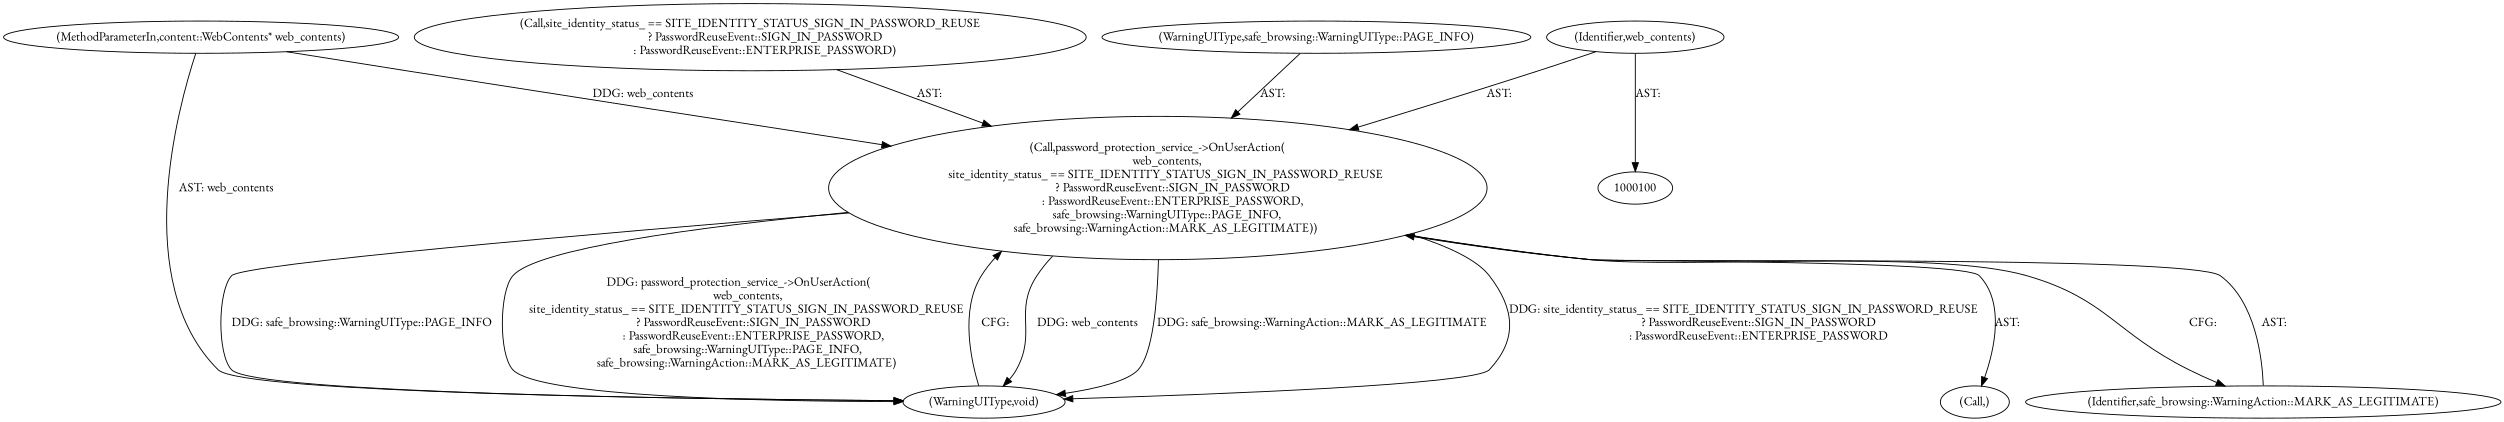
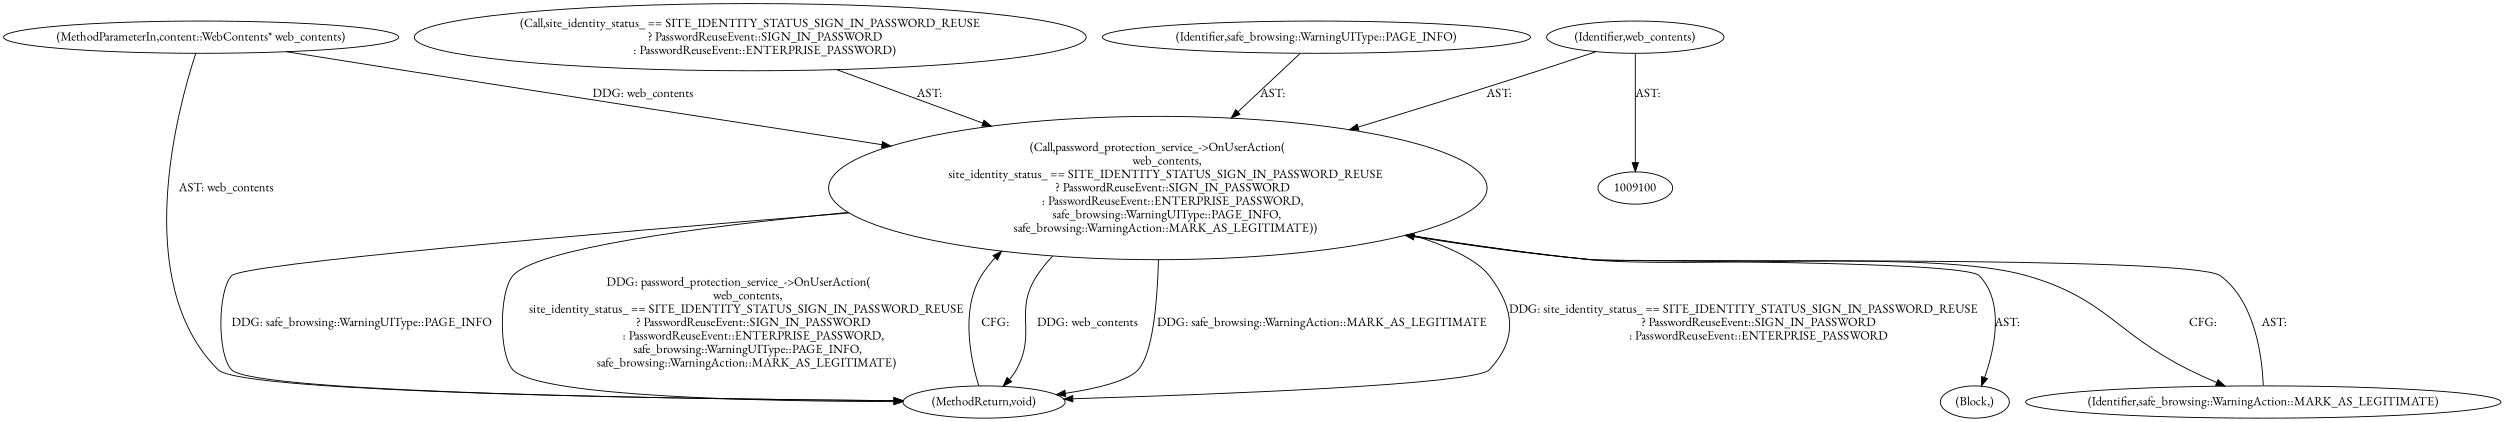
(1316, 37) -> (1316, 37)
(1635, 188) -> (1635, 188)
(984, 402) -> (984, 402)
(1975, 402) -> (1975, 402)
